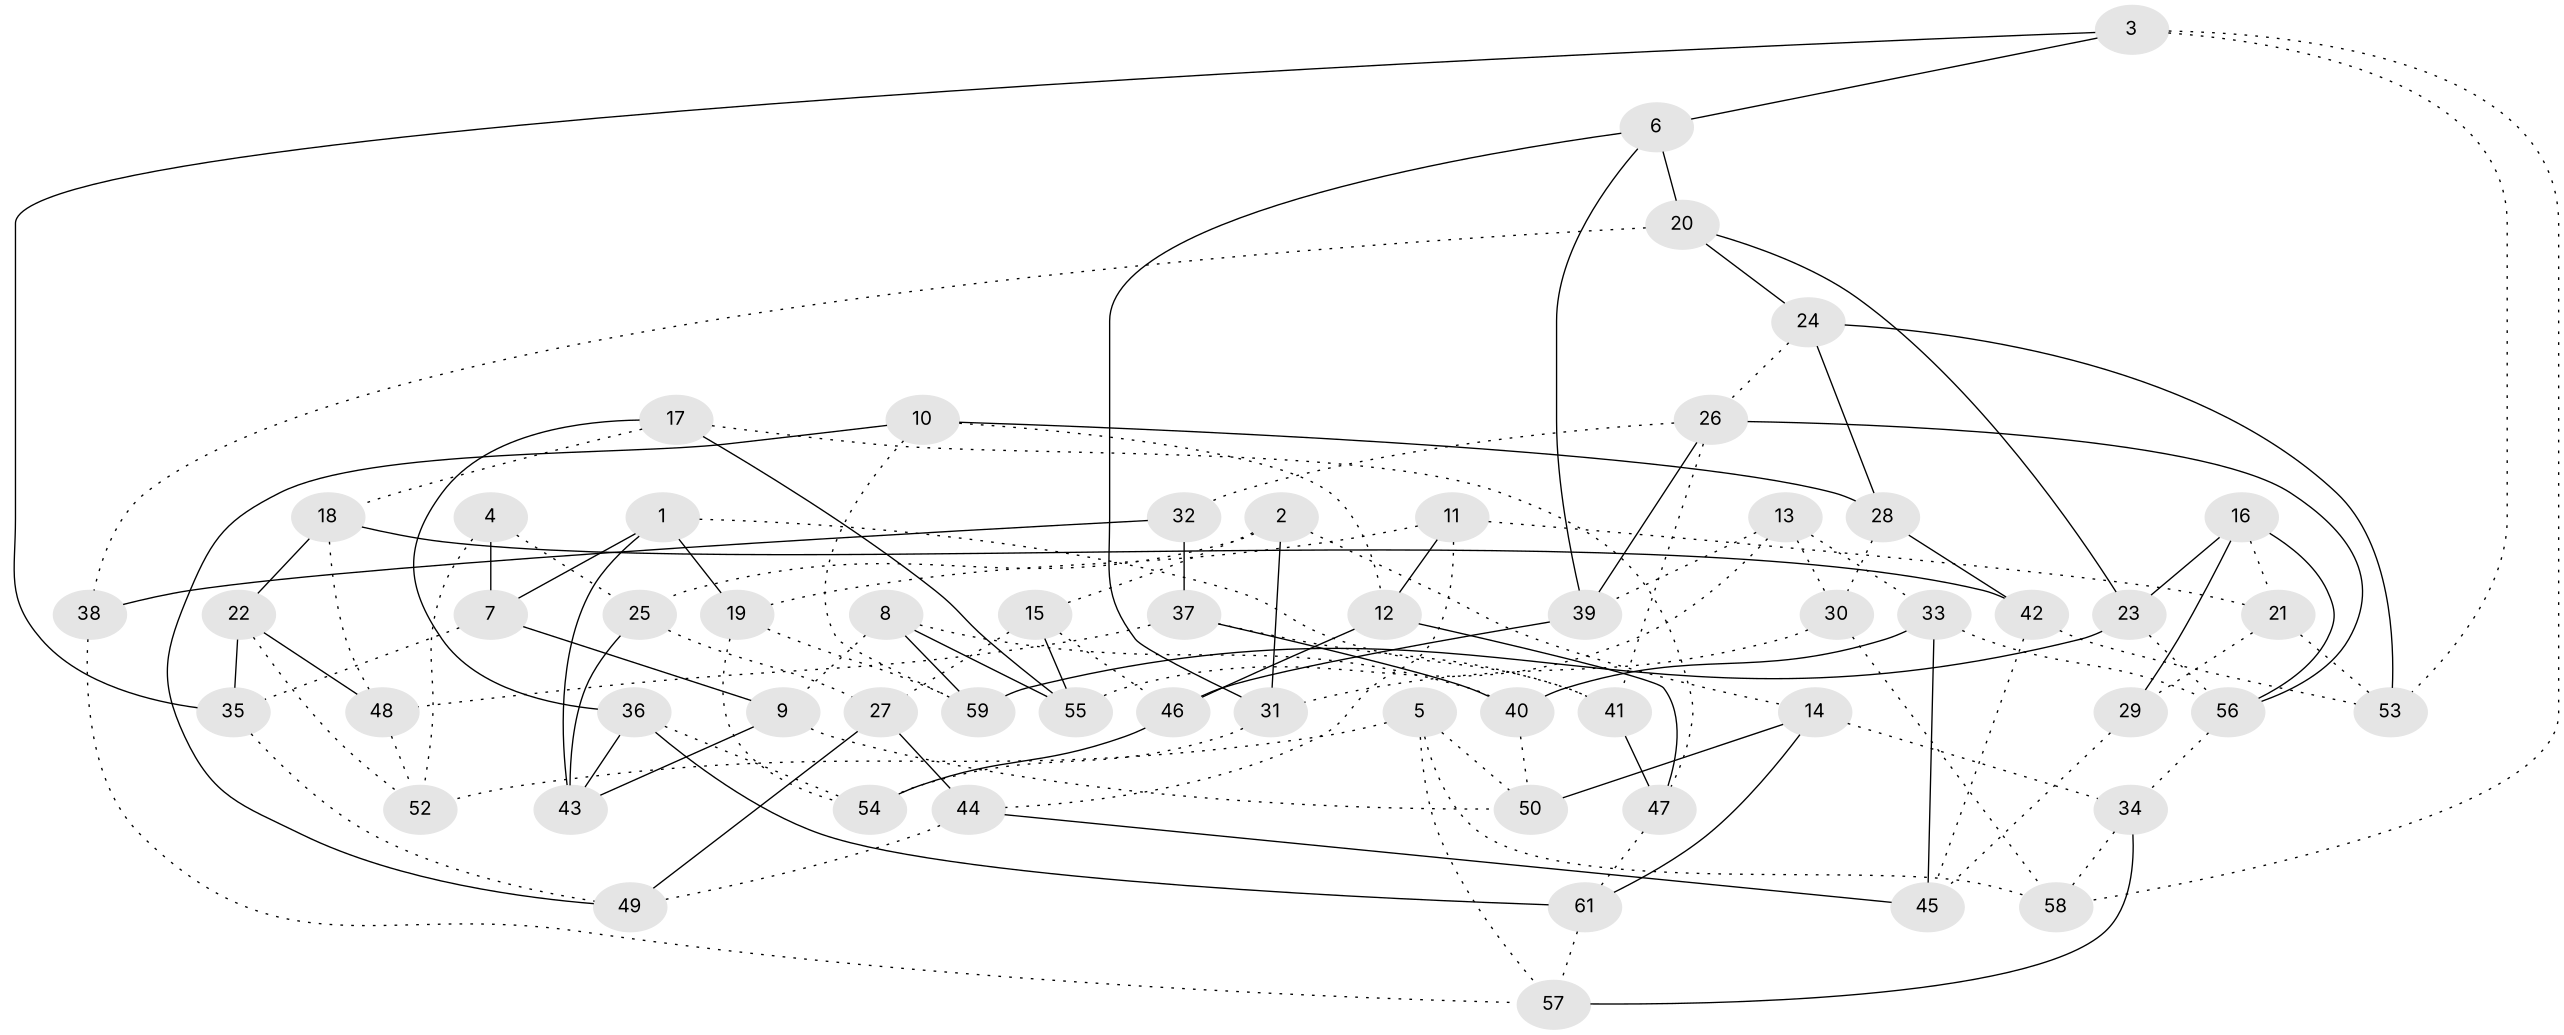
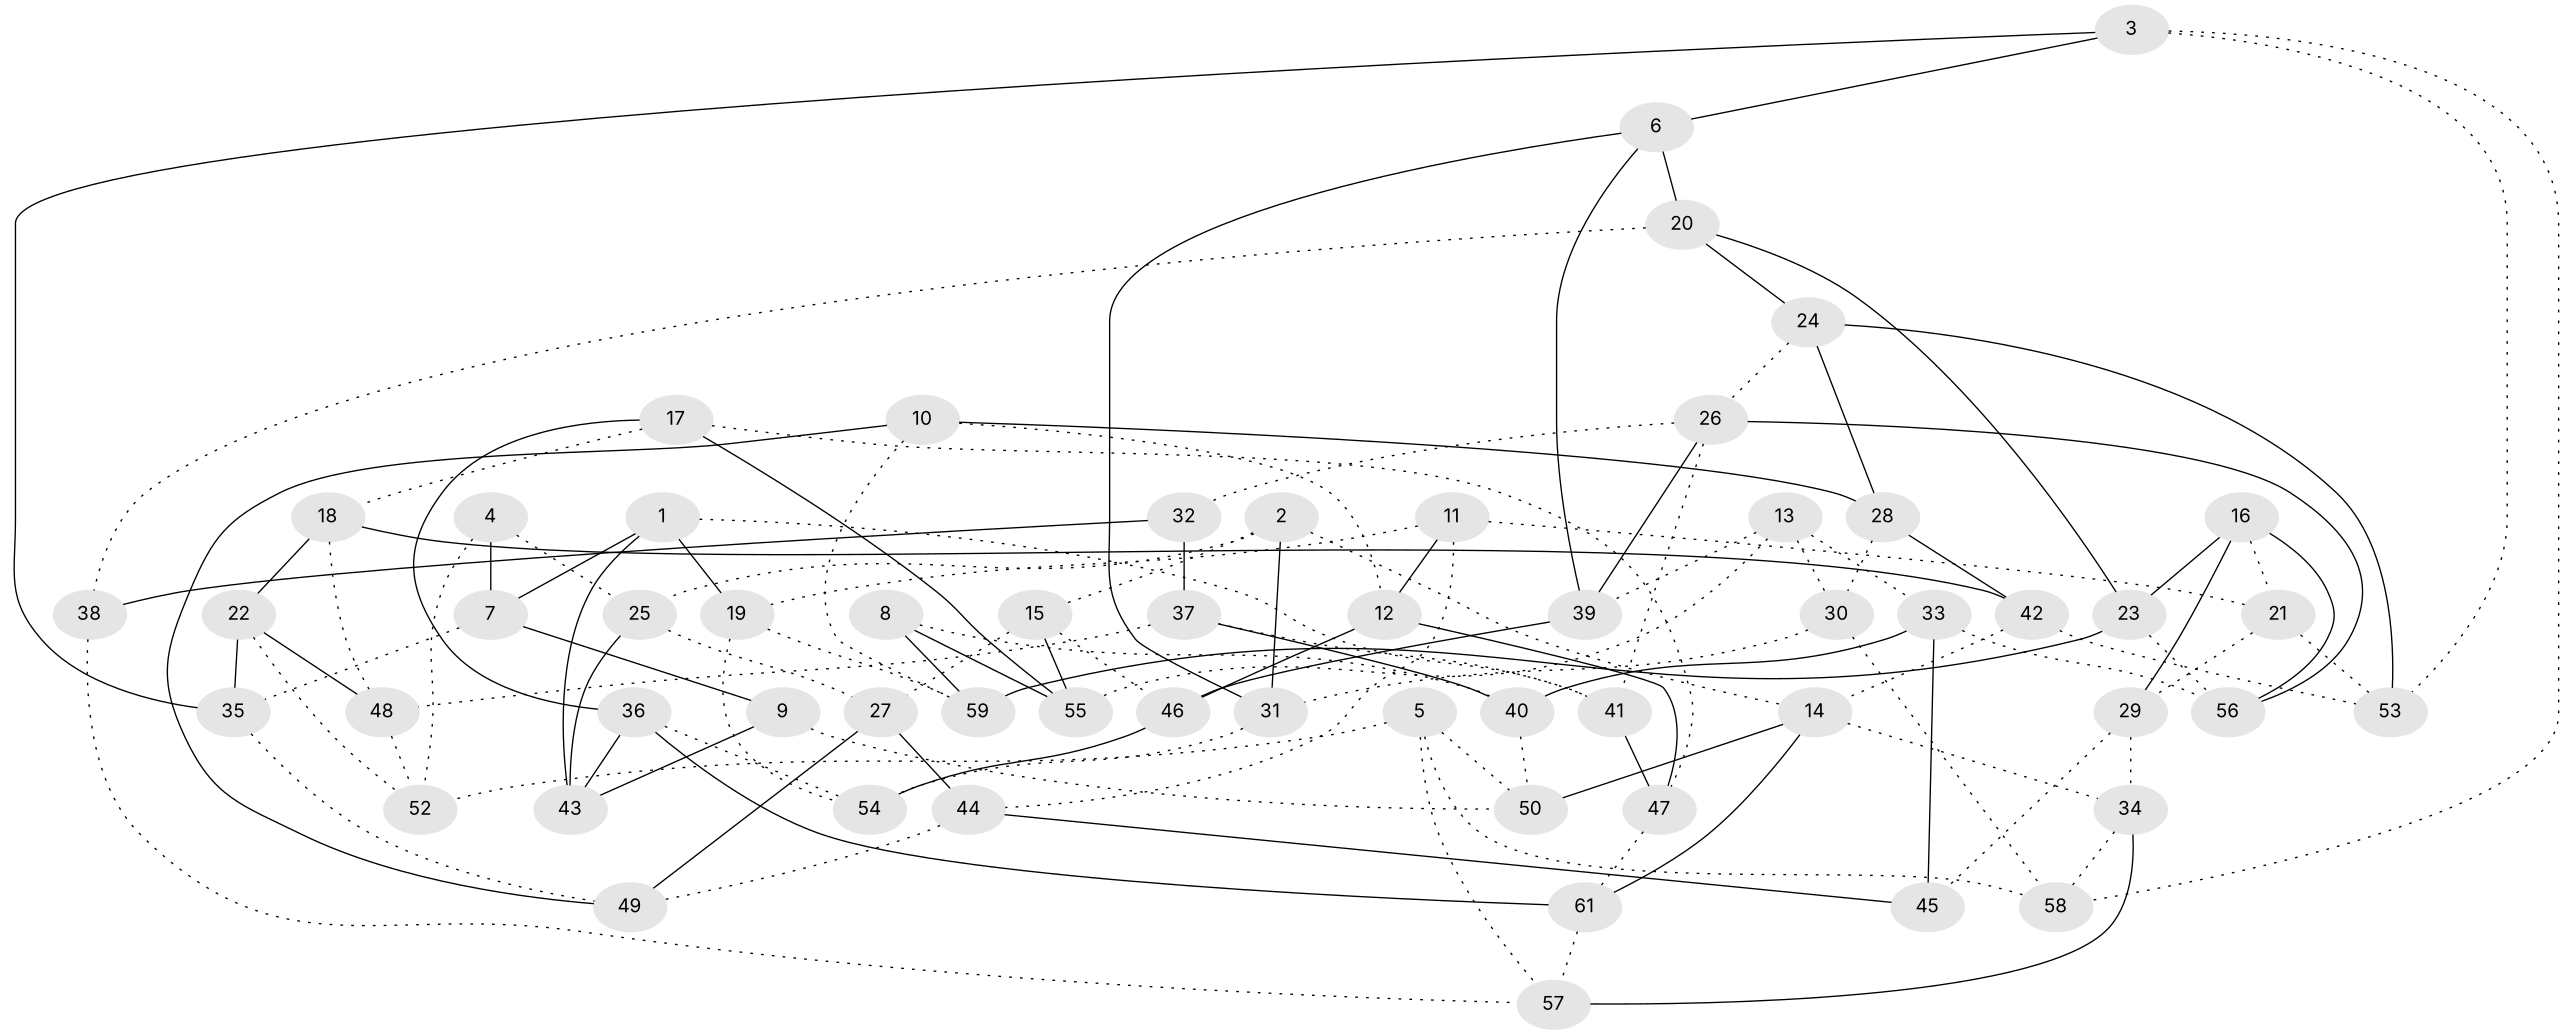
(835, 664) -> none
(1982, 755) -> (1944, 656)
(2180, 761) -> (2131, 761)
